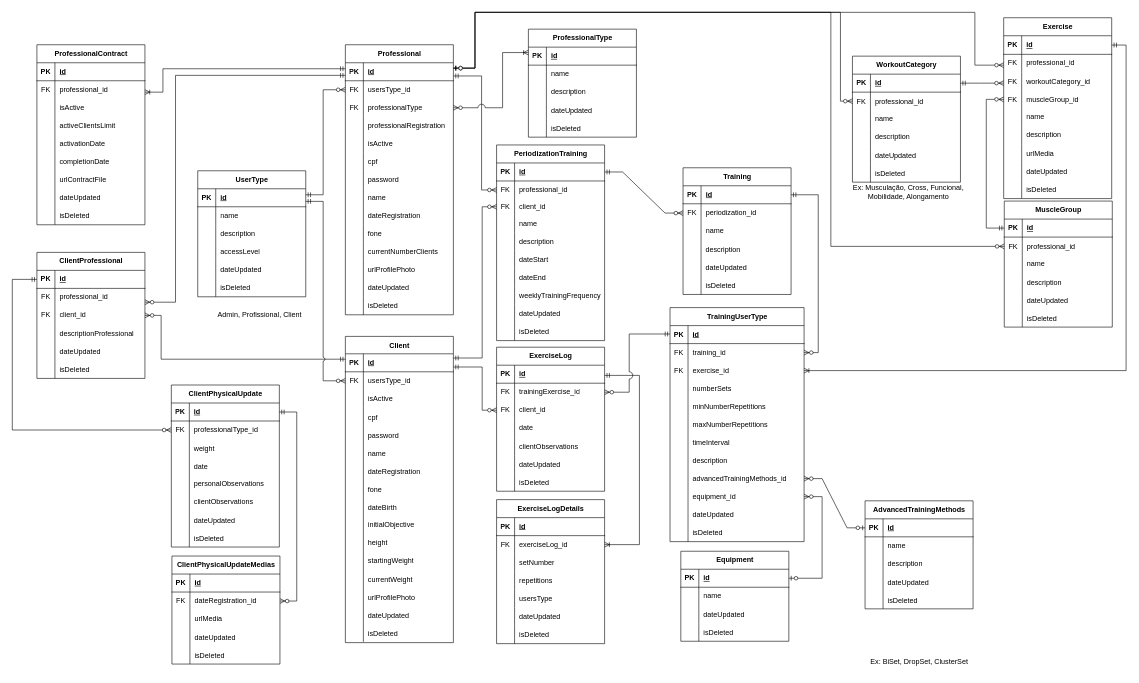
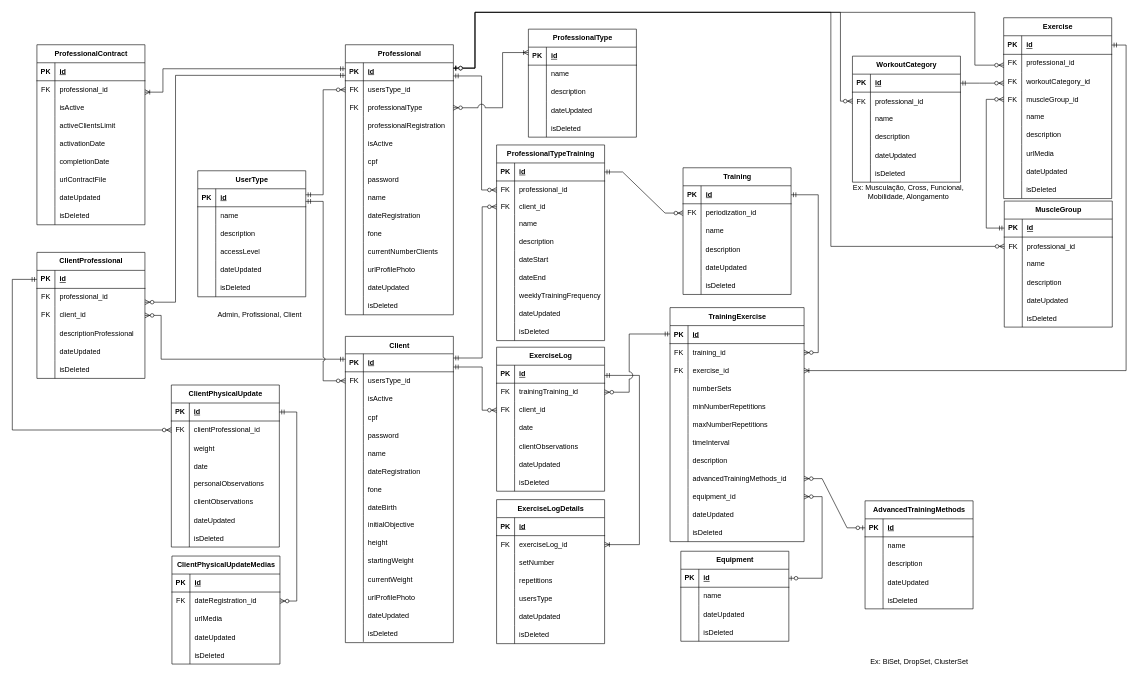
(551, 154) -> (551, 154)
(737, 317) -> (737, 317)
(554, 392) -> (553, 392)
(230, 430) -> (232, 430)
